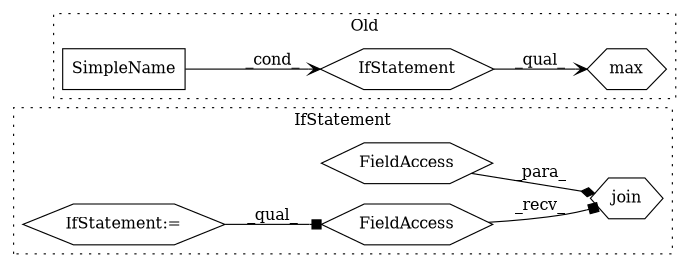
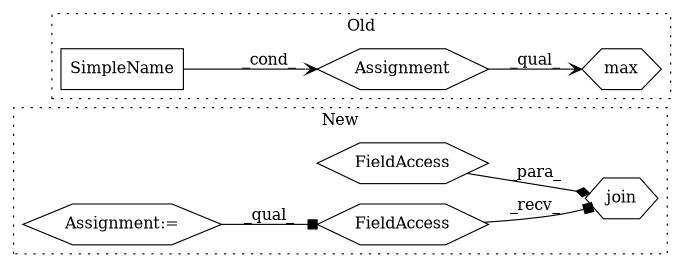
(407, 69) -> (403, 69)
(343, 121) -> (340, 121)
(124, 224) -> (122, 224)
